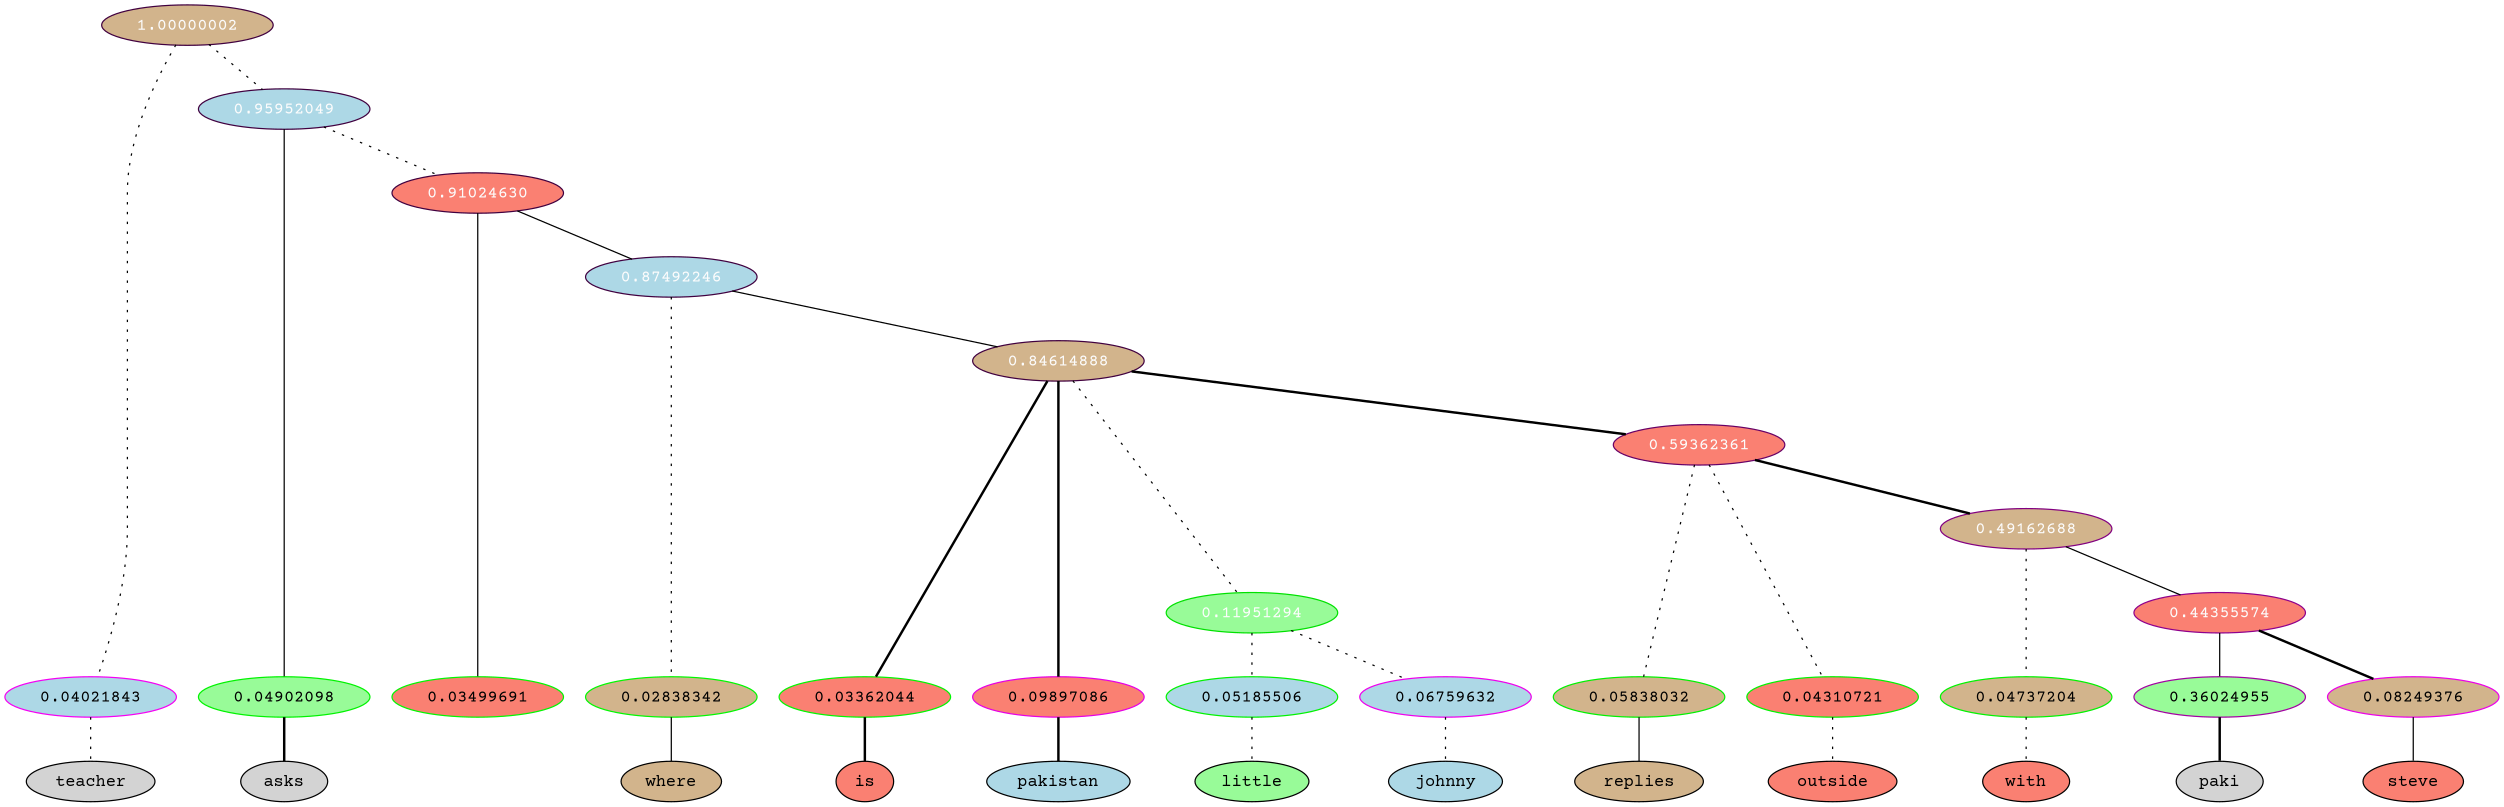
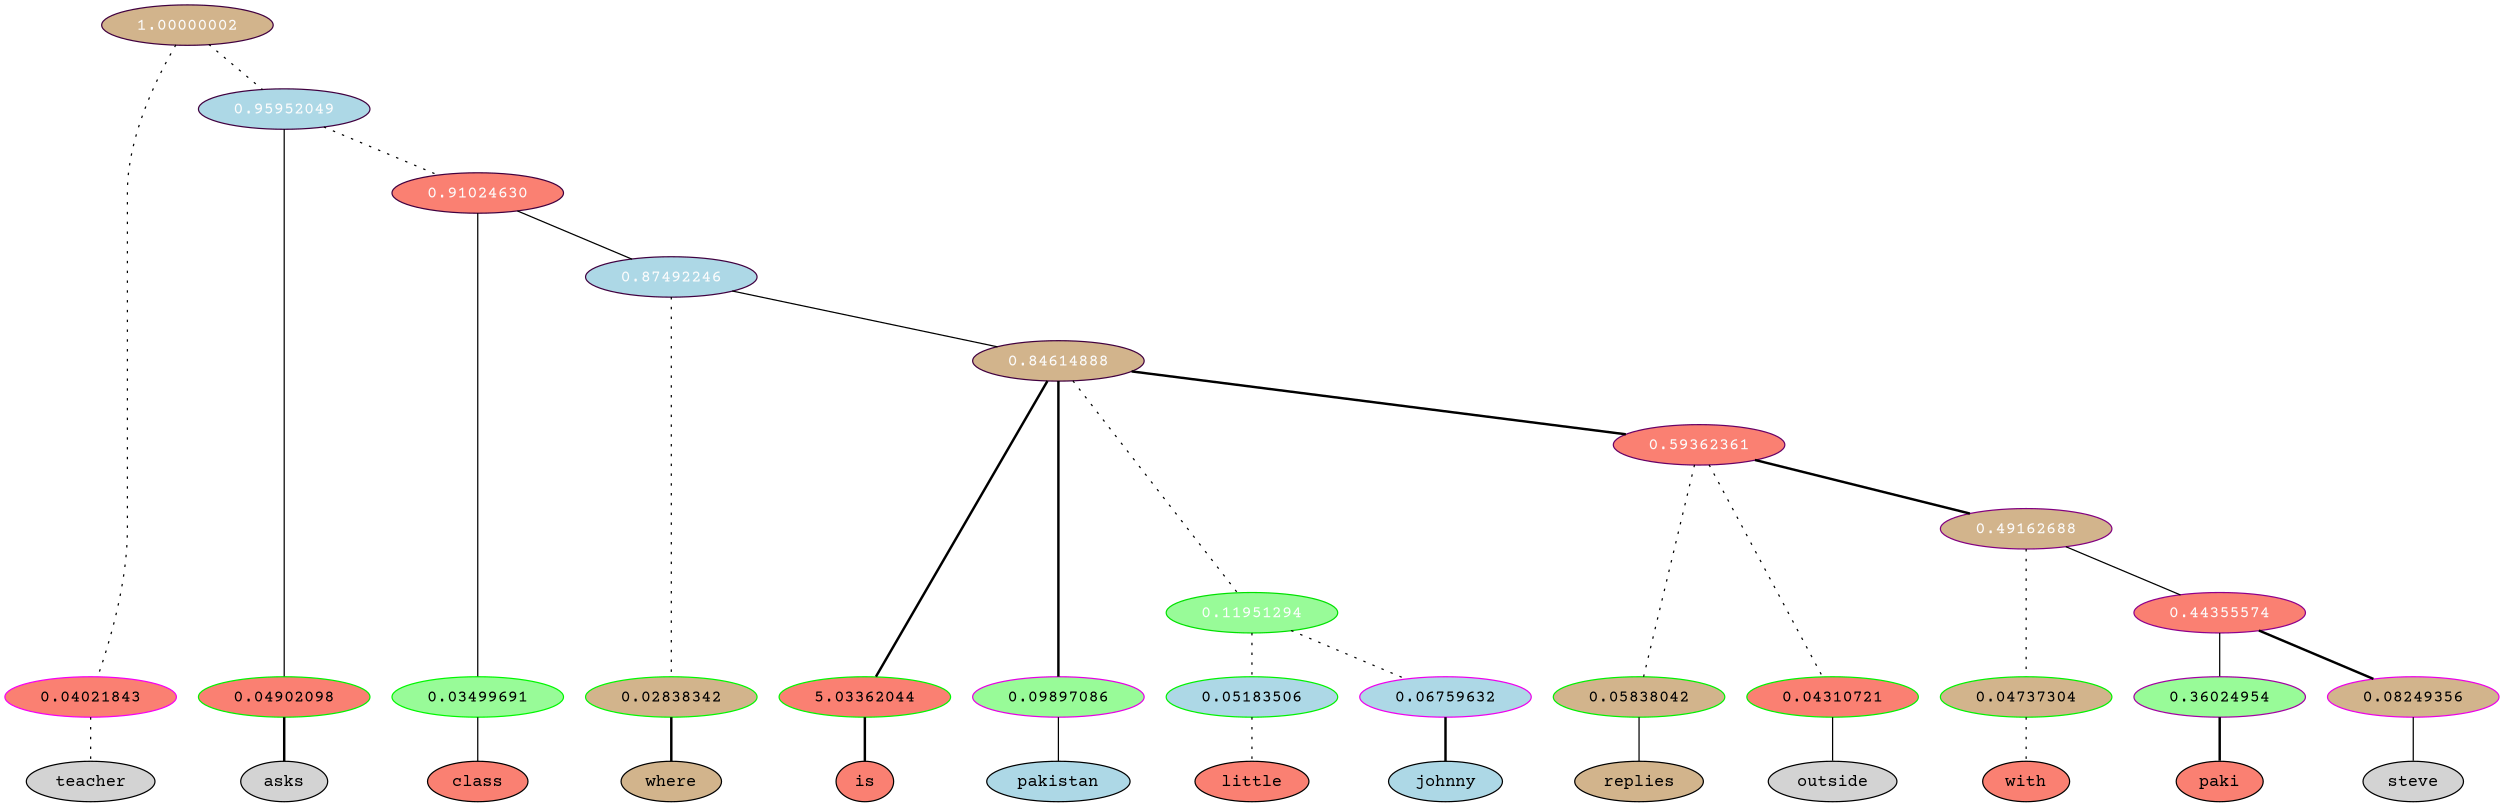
(91, 697) -> (91, 697)
(284, 697) -> (284, 697)
(478, 697) -> (478, 697)
(865, 697) -> (865, 697)
(1058, 697) -> (1058, 697)
(1252, 697) -> (1252, 697)
(1639, 697) -> (1639, 697)
(2026, 697) -> (2026, 697)
(2220, 697) -> (2220, 697)
(2413, 697) -> (2413, 697)
(671, 739) -> (671, 739)
(1058, 739) -> (1058, 739)
(1446, 739) -> (1446, 739)
(1833, 739) -> (1833, 739)
none -> (478, 781)
(1252, 781) -> (1252, 781)
(1833, 781) -> (1833, 781)
(2220, 781) -> (2220, 781)
(2413, 781) -> (2413, 781)
